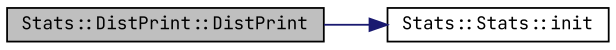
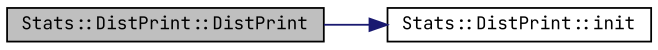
(498, 25) -> (519, 25)
